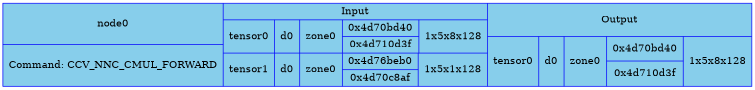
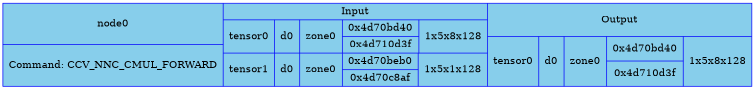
(380, 61) -> (380, 61)
